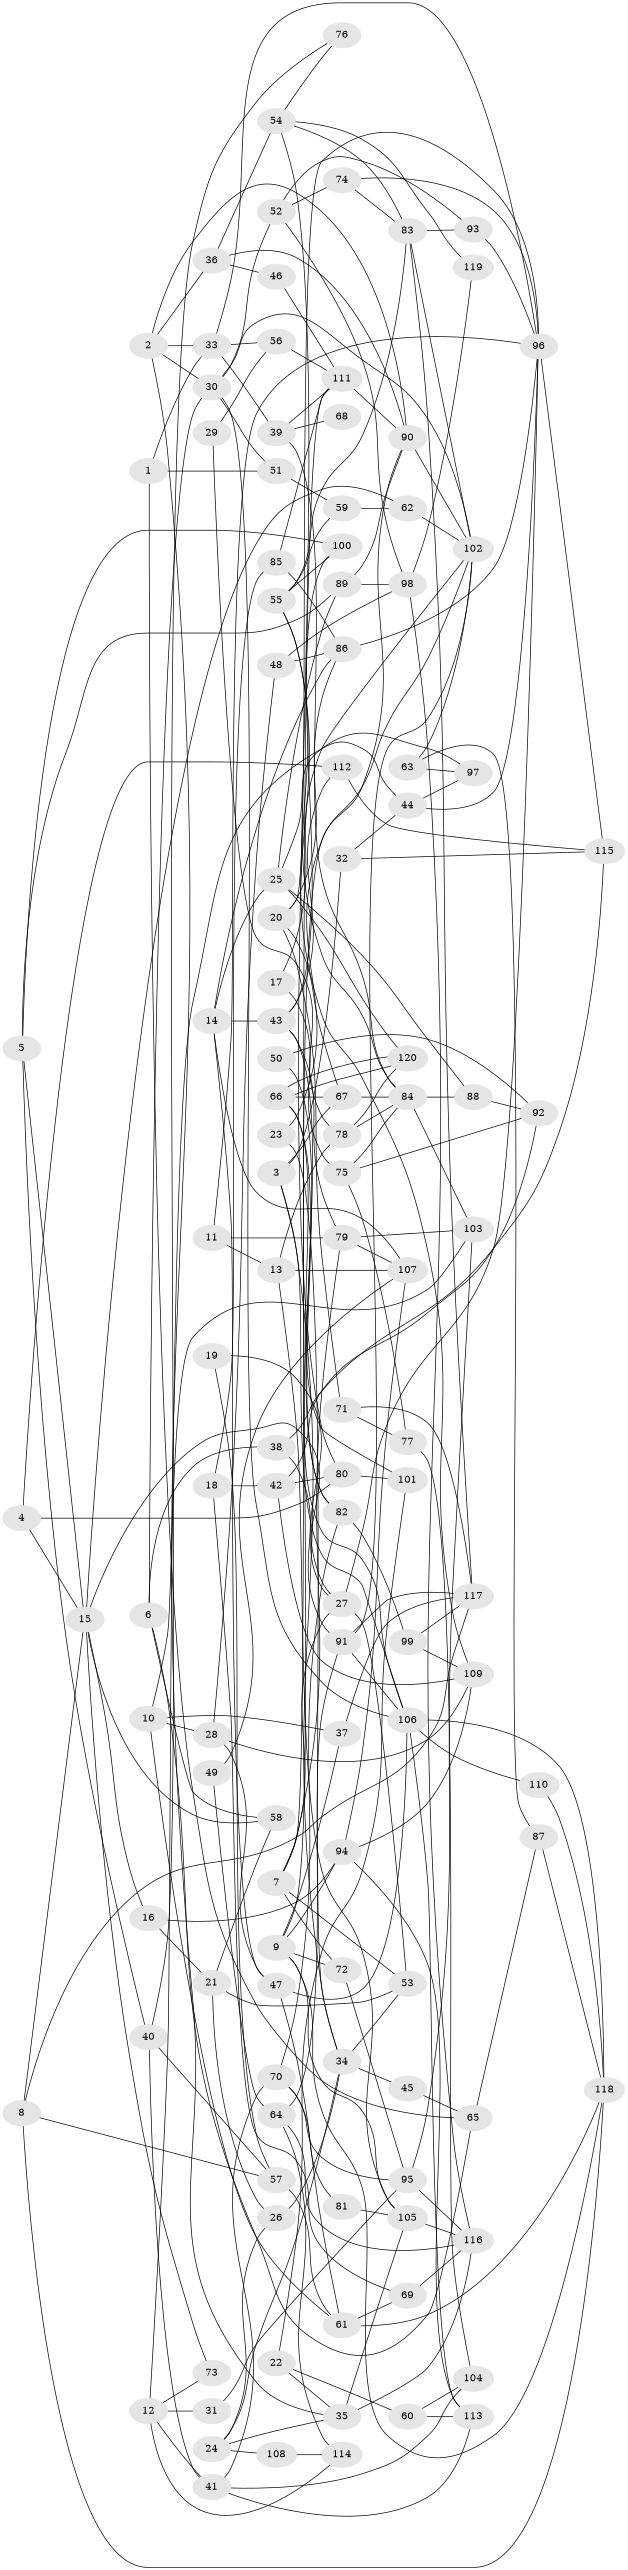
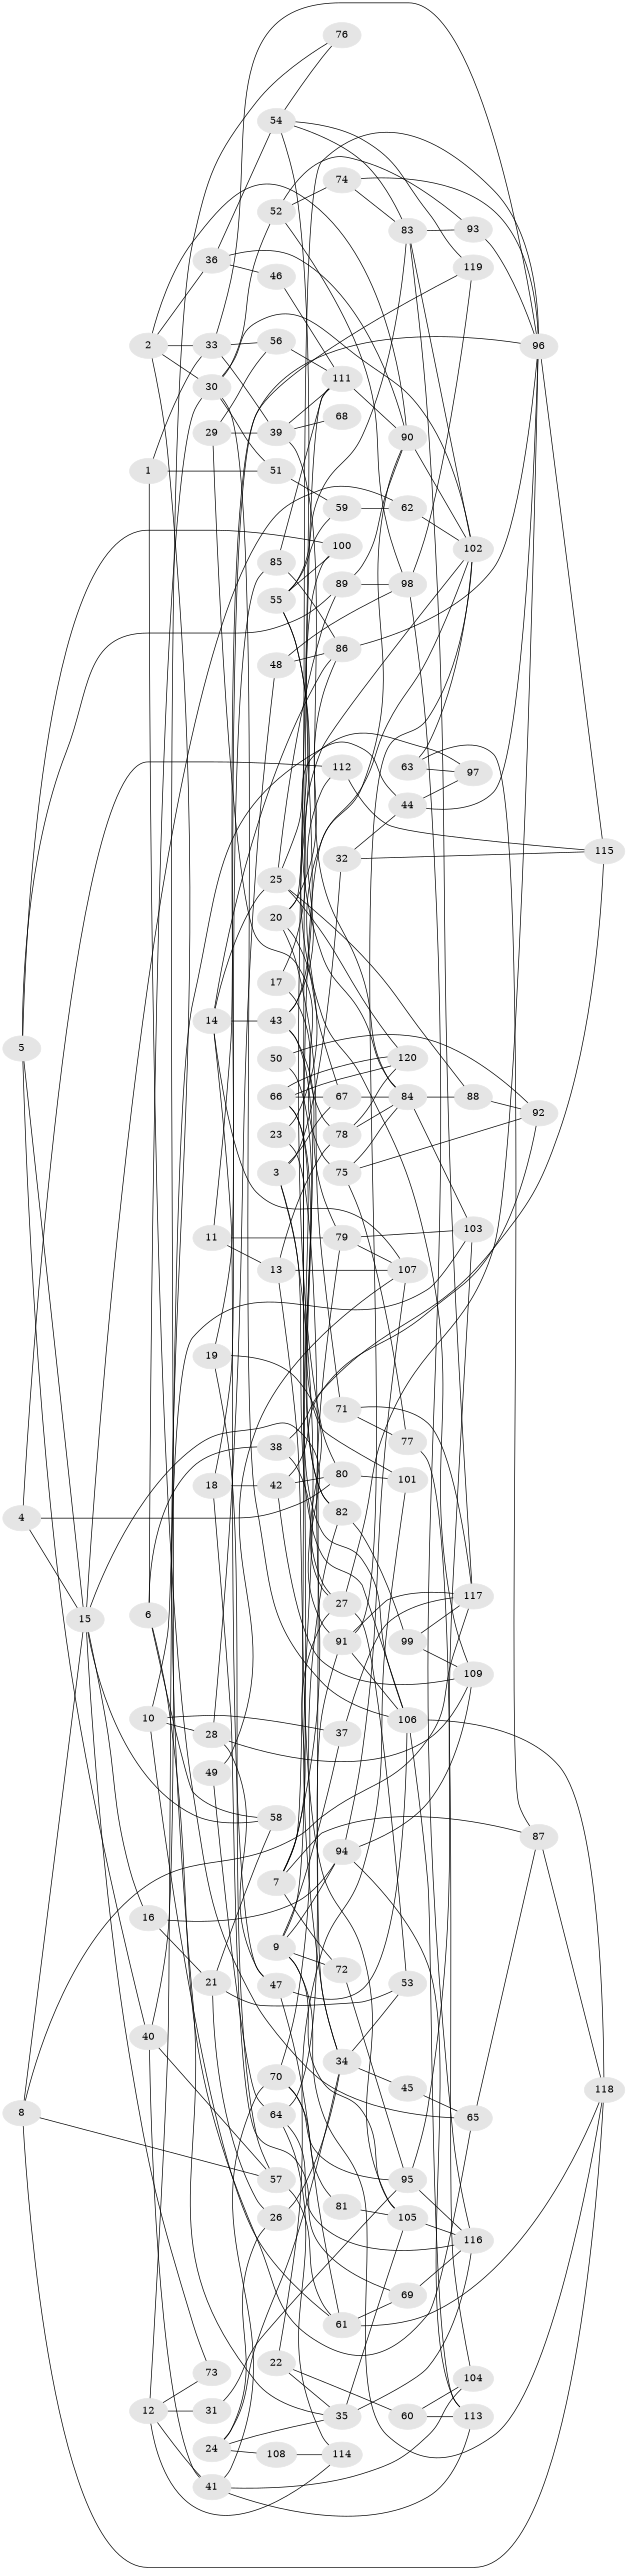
none -> (244, 433)
none -> (232, 756)
(539, 1785) -> none
(342, 1933) -> (382, 1818)
